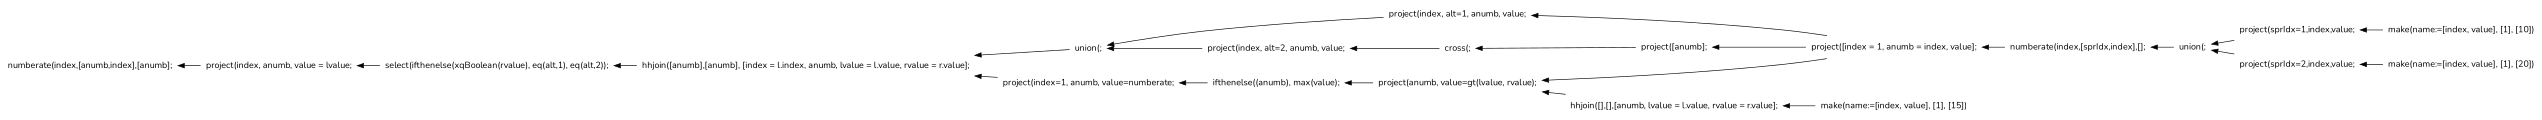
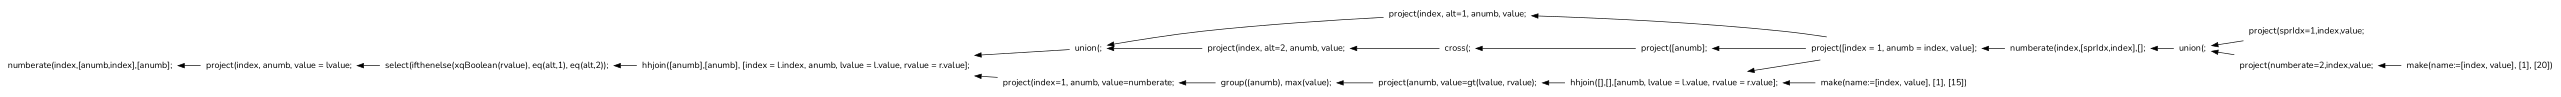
(2461, 30) -> none
(2297, 64) -> (2306, 66)
(1688, 73) -> (1787, 65)
(1276, 83) -> (1276, 83)
